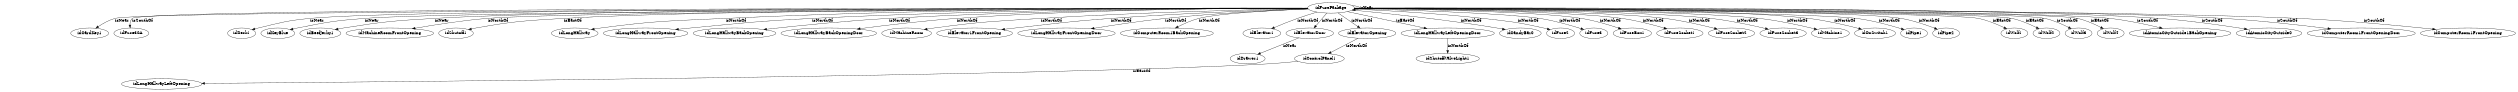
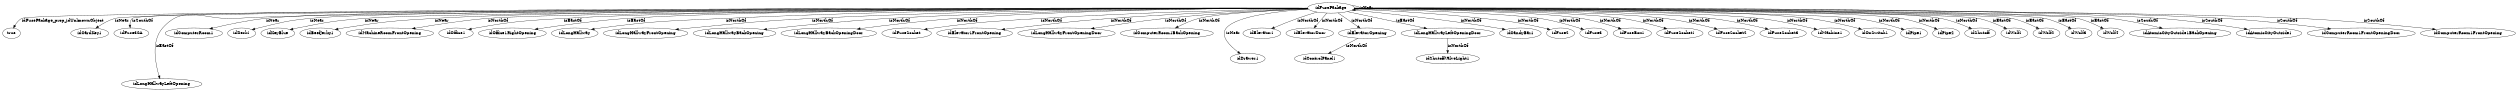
(2067, 21) -> (2067, 21)
none -> (12, 33)
none -> (194, 33)
(456, 33) -> (456, 33)
none -> (512, 33)
(907, 33) -> (907, 33)
(1520, 33) -> (1520, 33)
none -> (1980, 33)
(2269, 33) -> (2269, 33)
(1280, 46) -> (1251, 17)
(752, 77) -> (708, 11)
